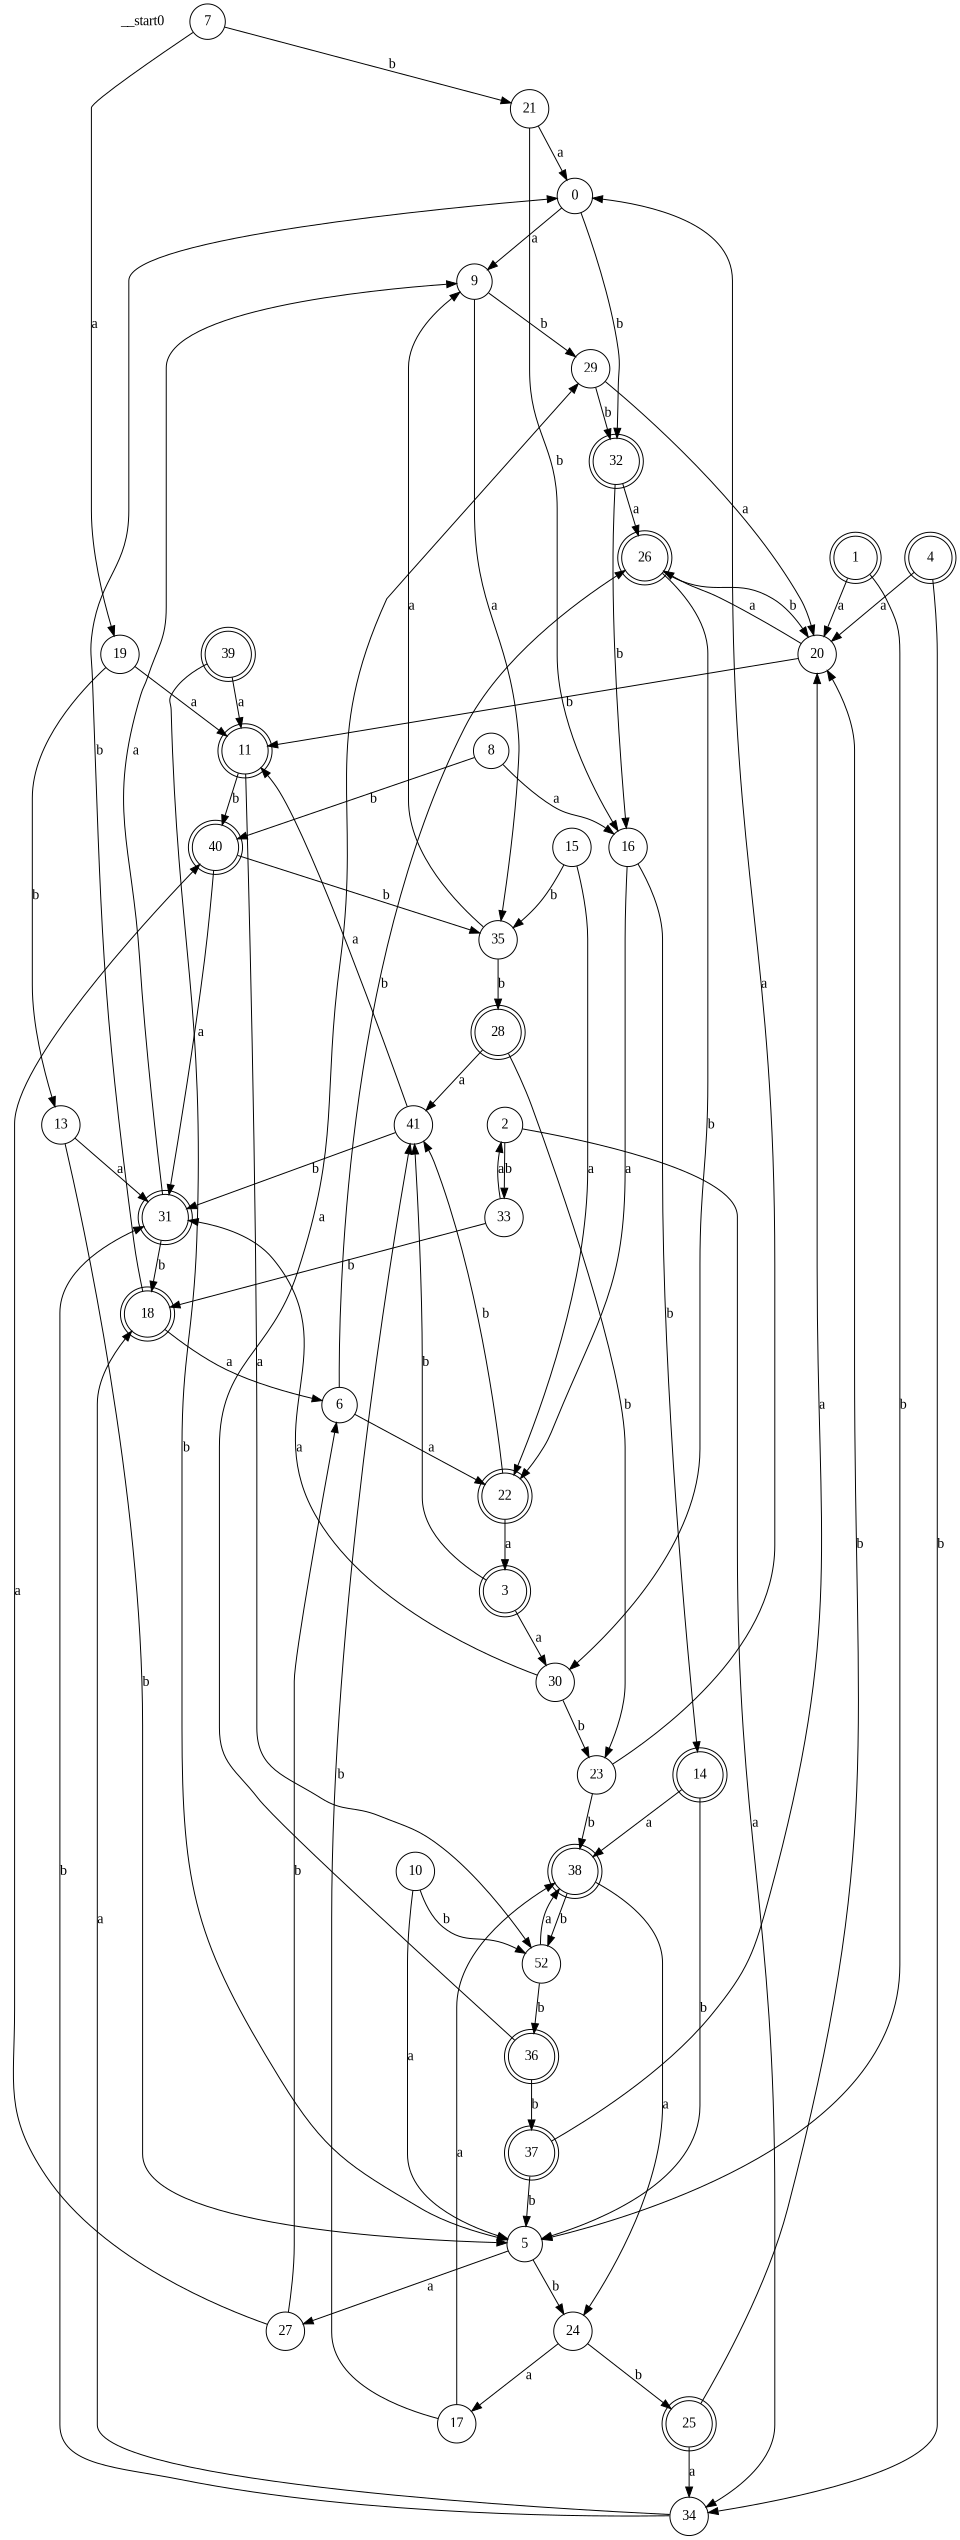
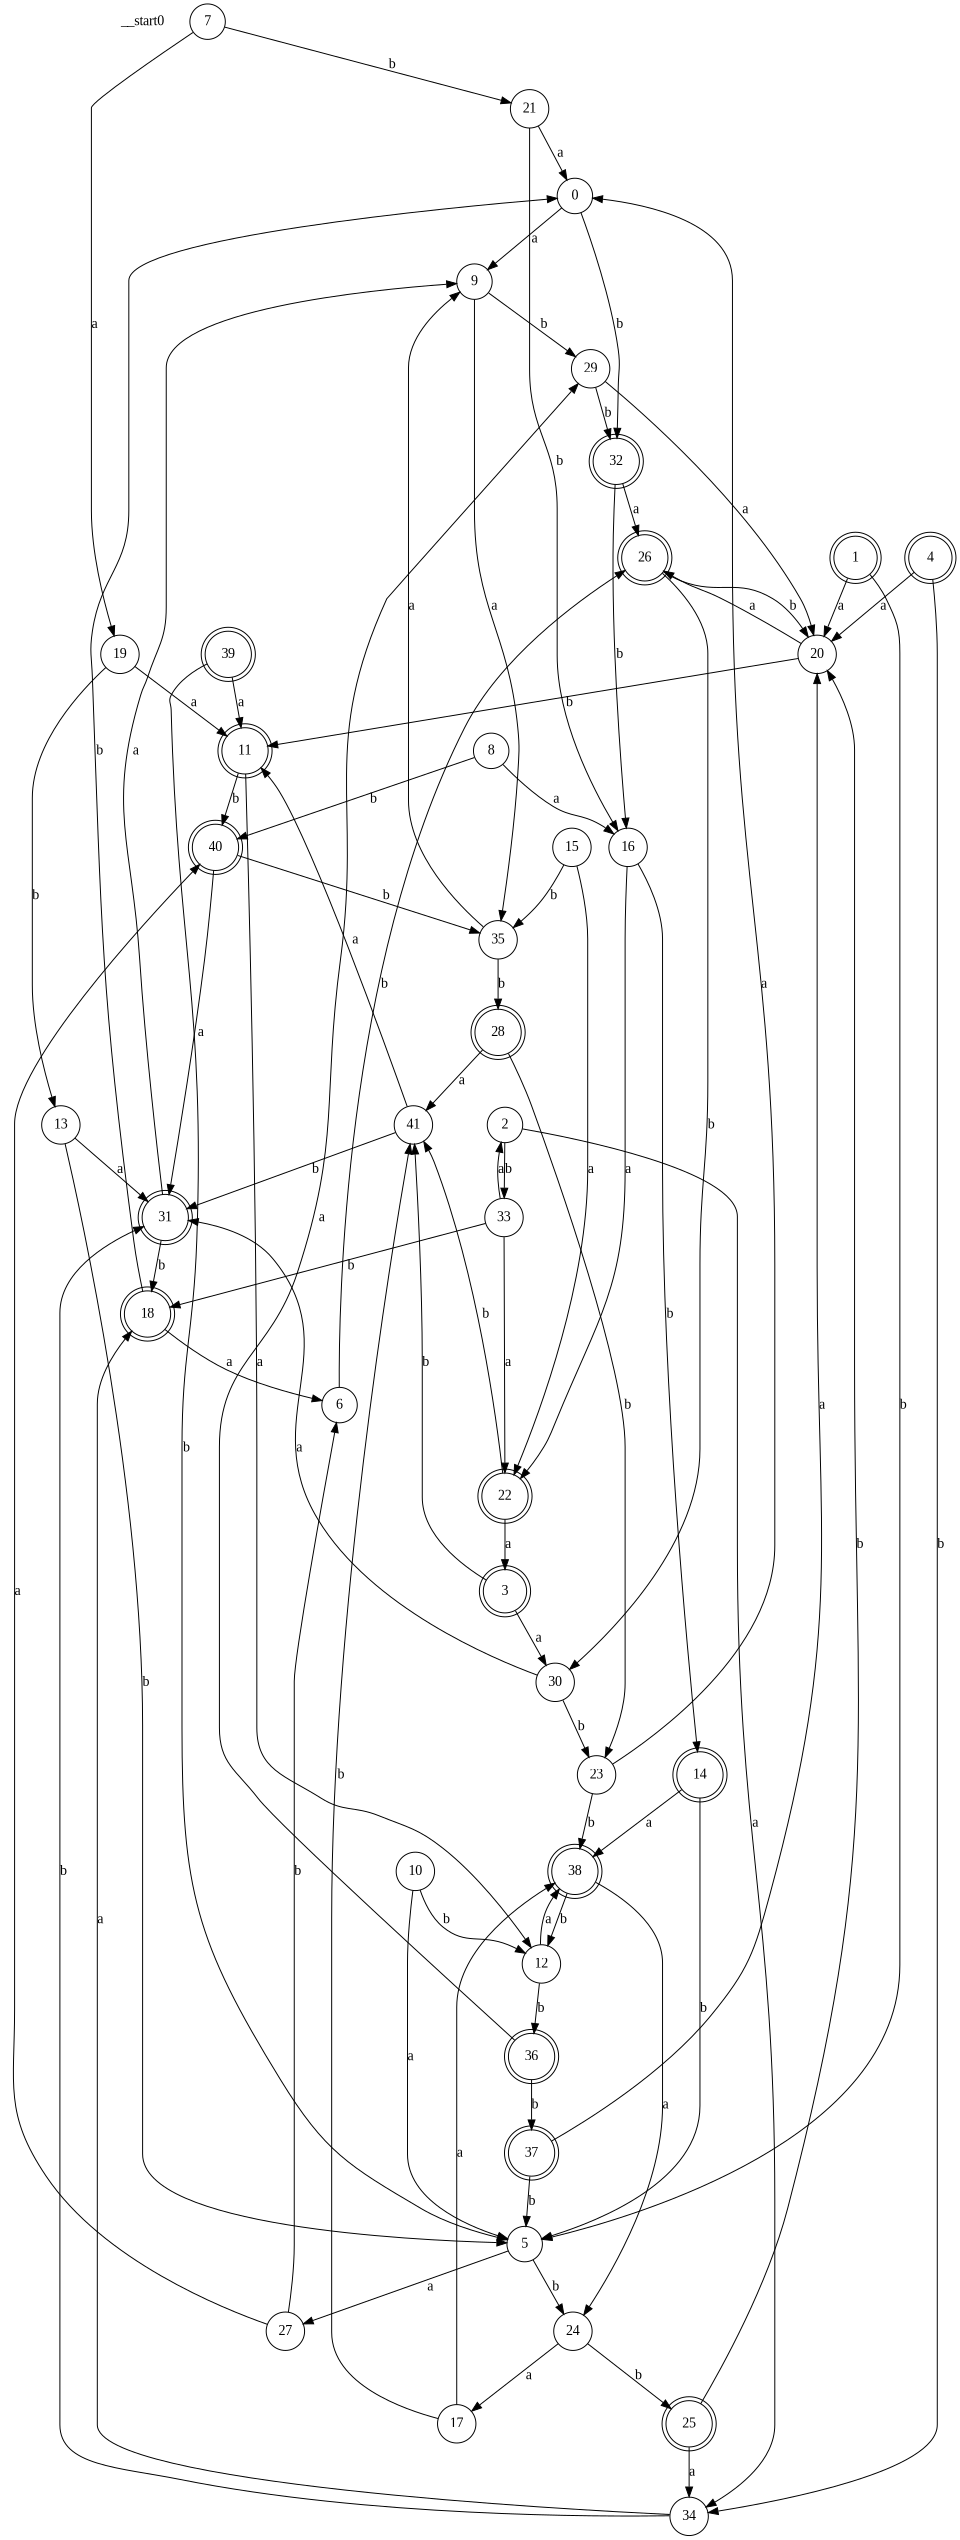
(415, 1447) -> (504, 1350)
(541, 1964) -> (541, 1964)
